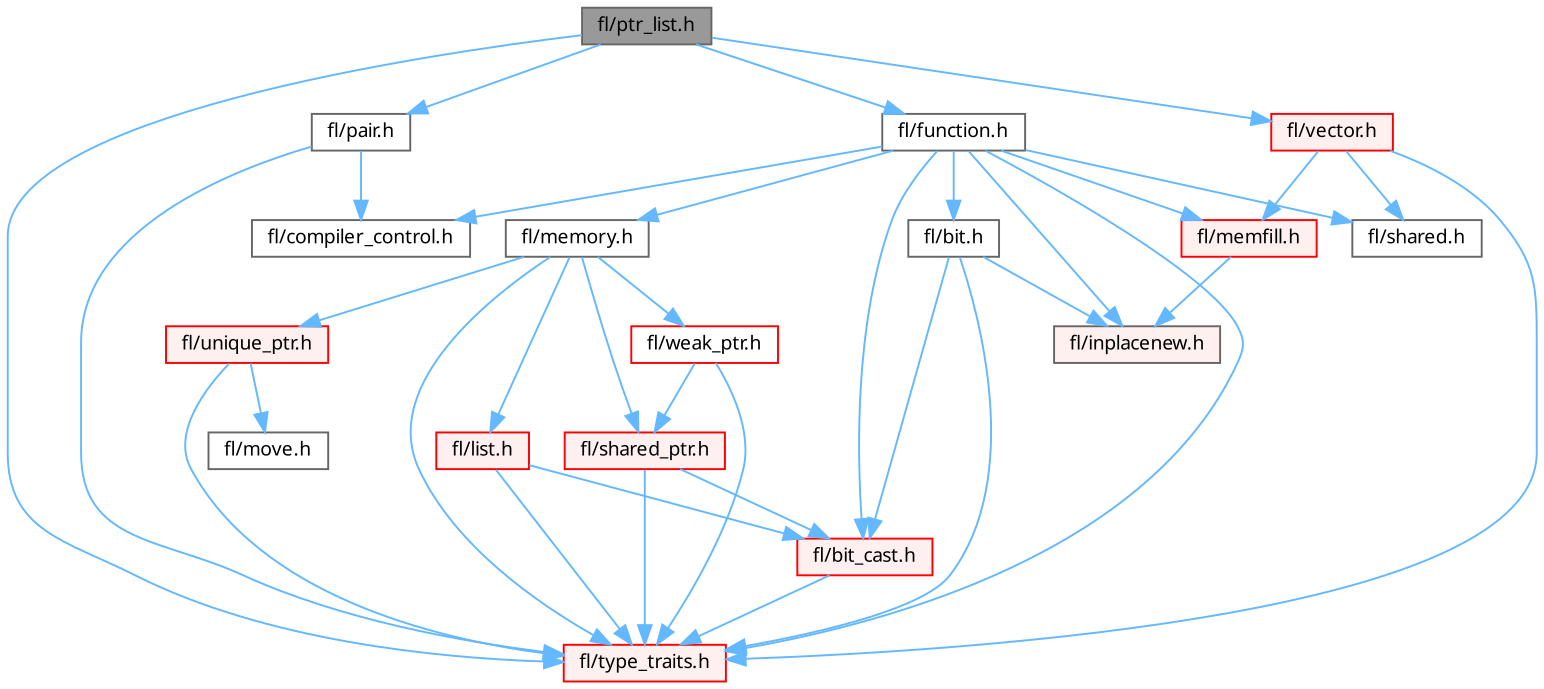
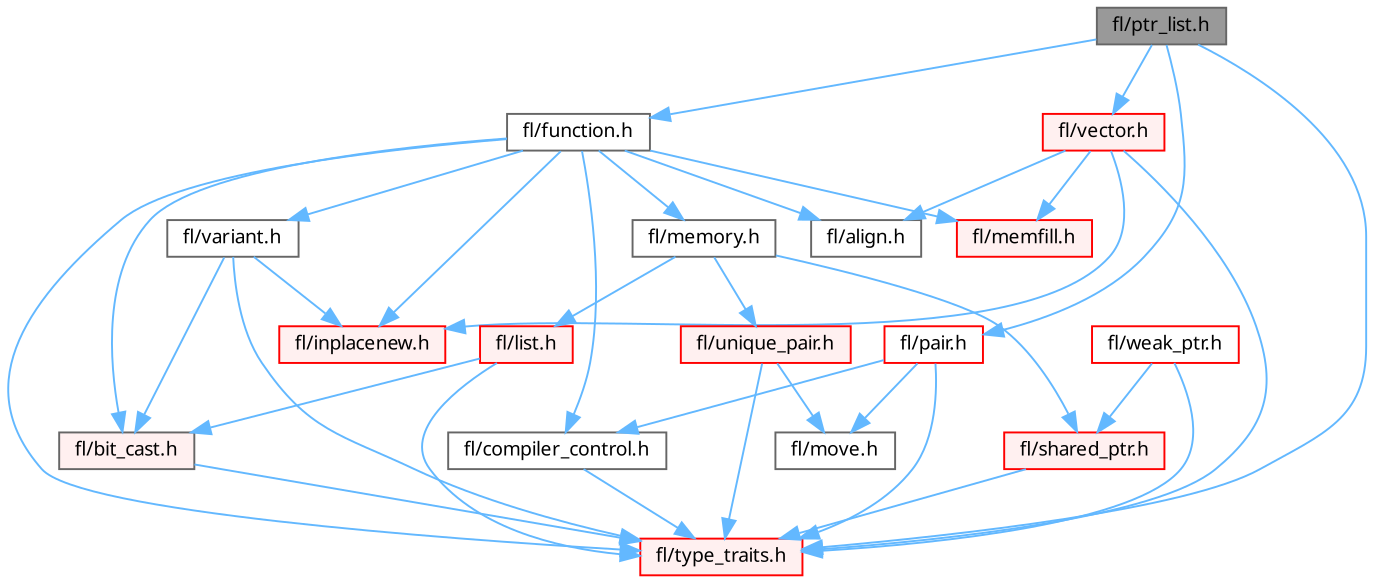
(361, 132) -> (934, 345)
(954, 238) -> (233, 238)
(1417, 238) -> (866, 238)
(1210, 276) -> (849, 323)
(633, 285) -> none
(247, 345) -> (766, 345)
(1137, 345) -> (362, 345)
none -> (891, 391)
(416, 457) -> (631, 499)
(749, 501) -> none
(865, 557) -> (127, 451)
